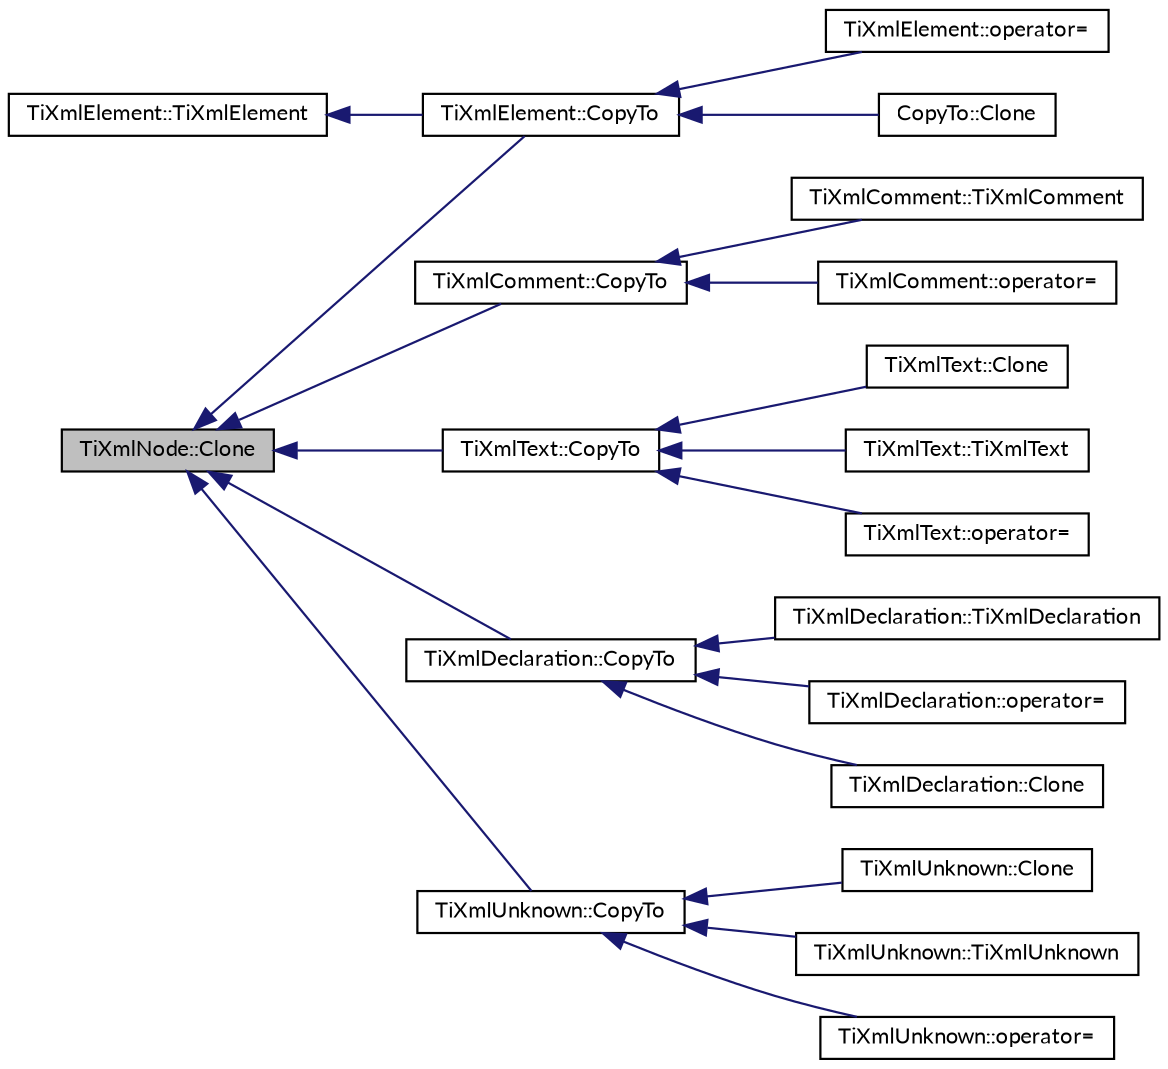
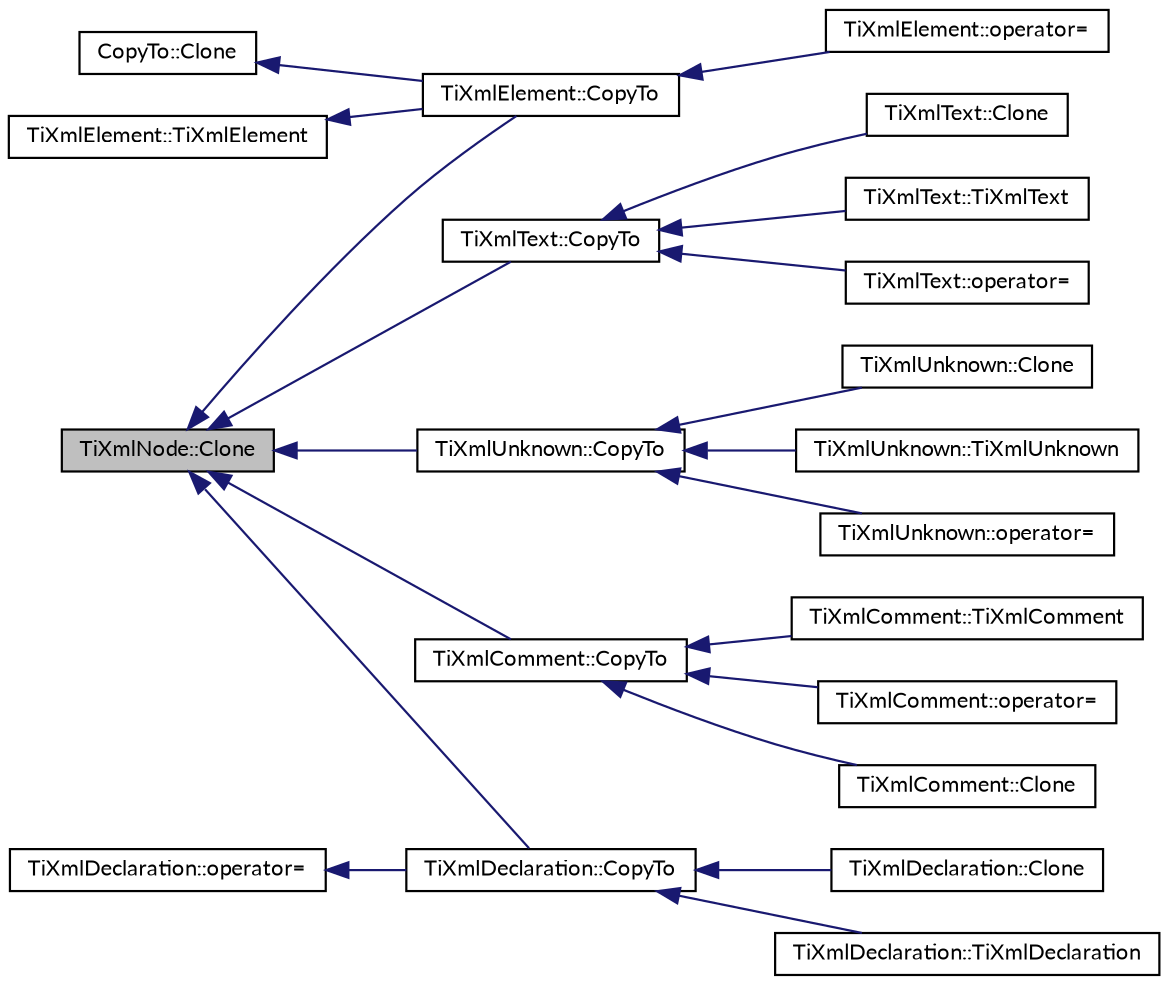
(790, 115) -> (351, 73)
(764, 682) -> (378, 870)
none -> (967, 786)
